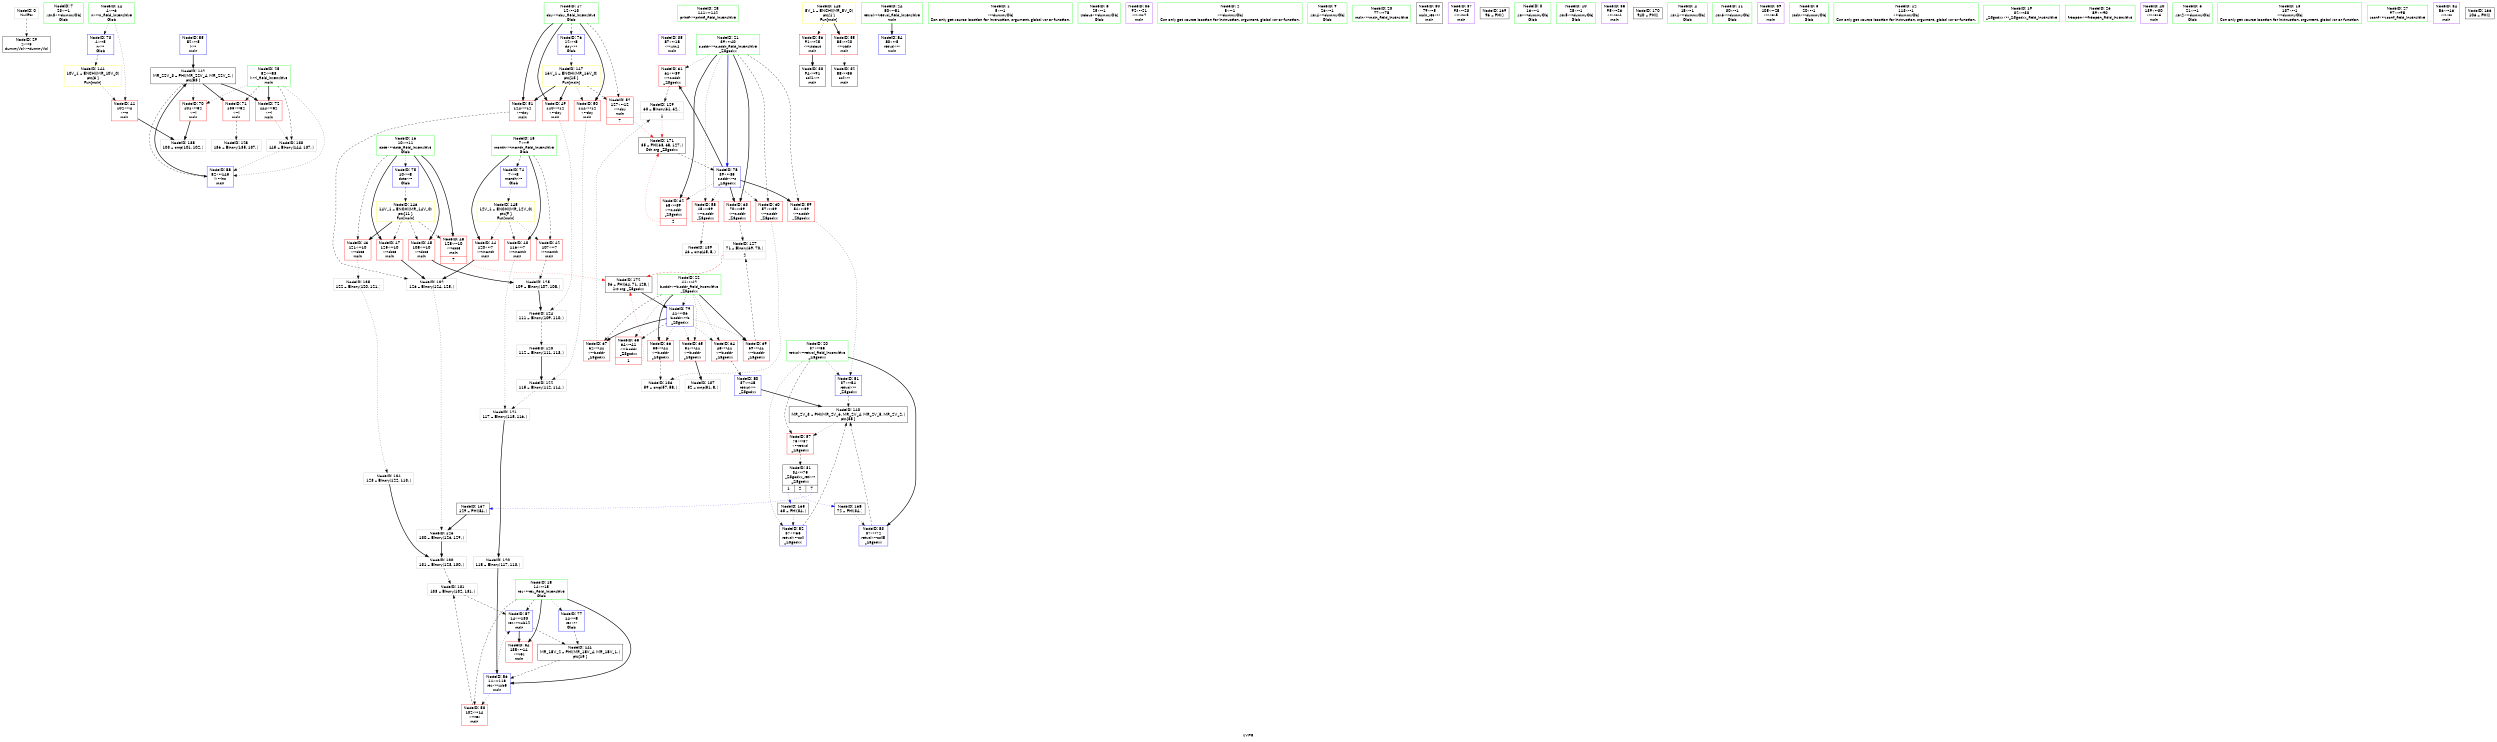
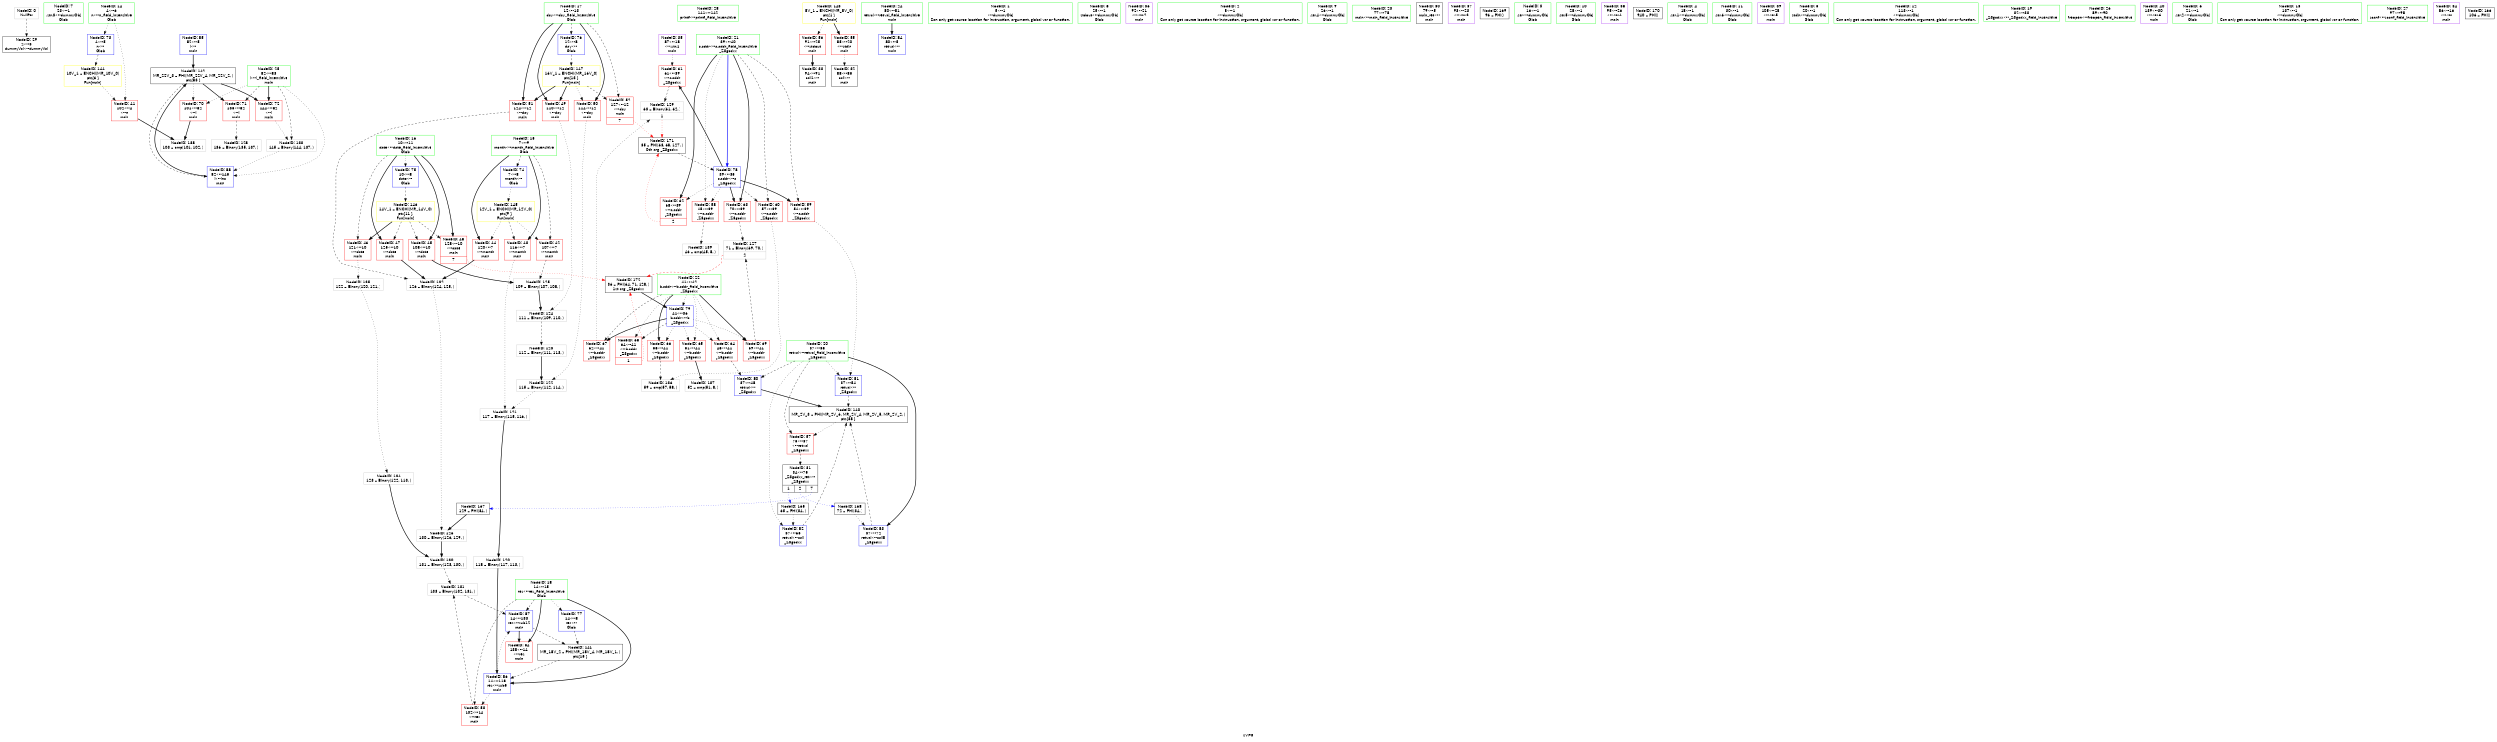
(699, 61) -> (672, 59)
none -> (779, 368)
